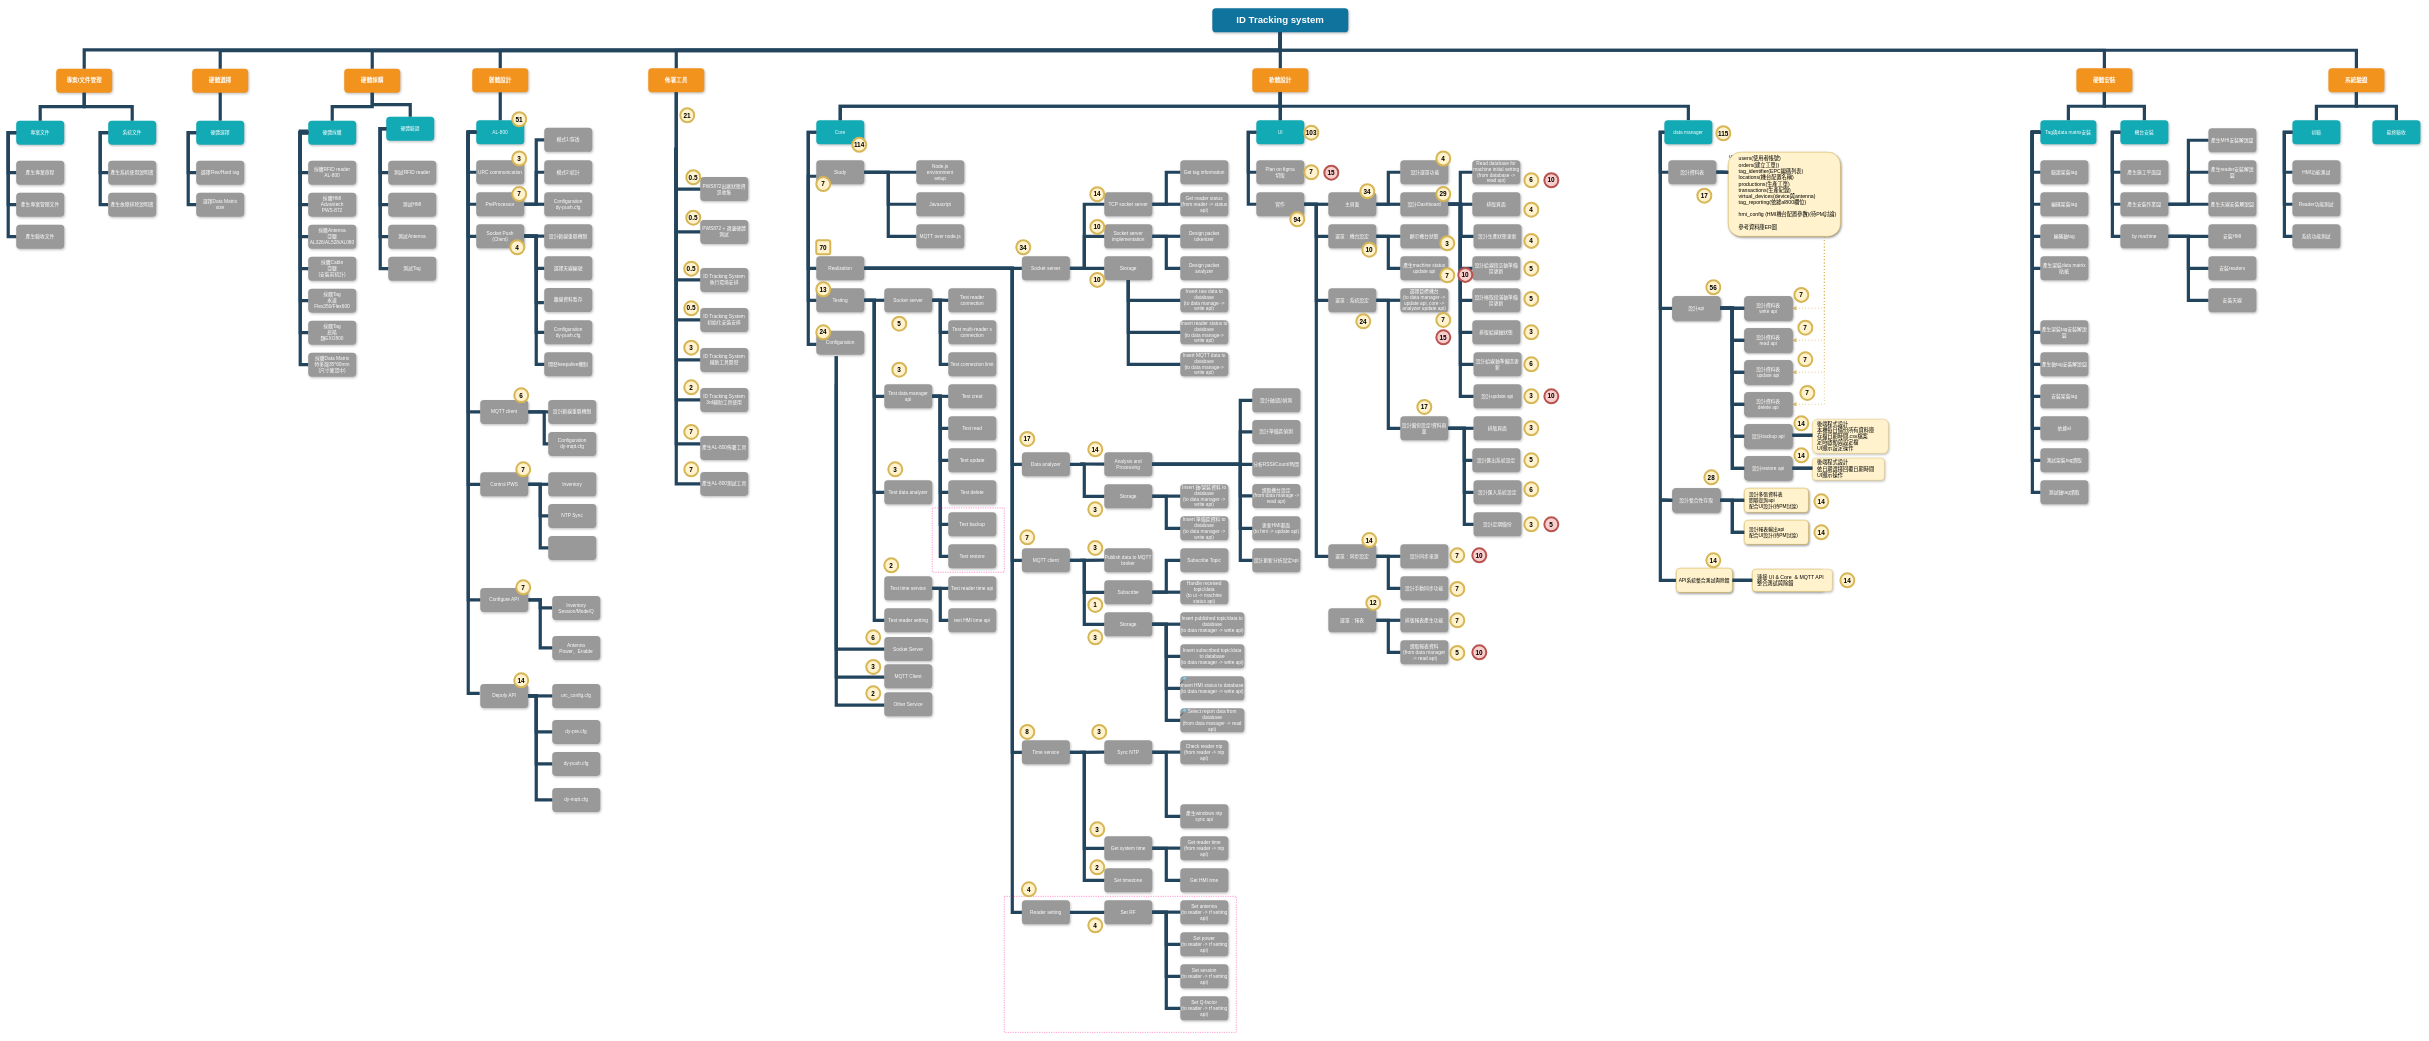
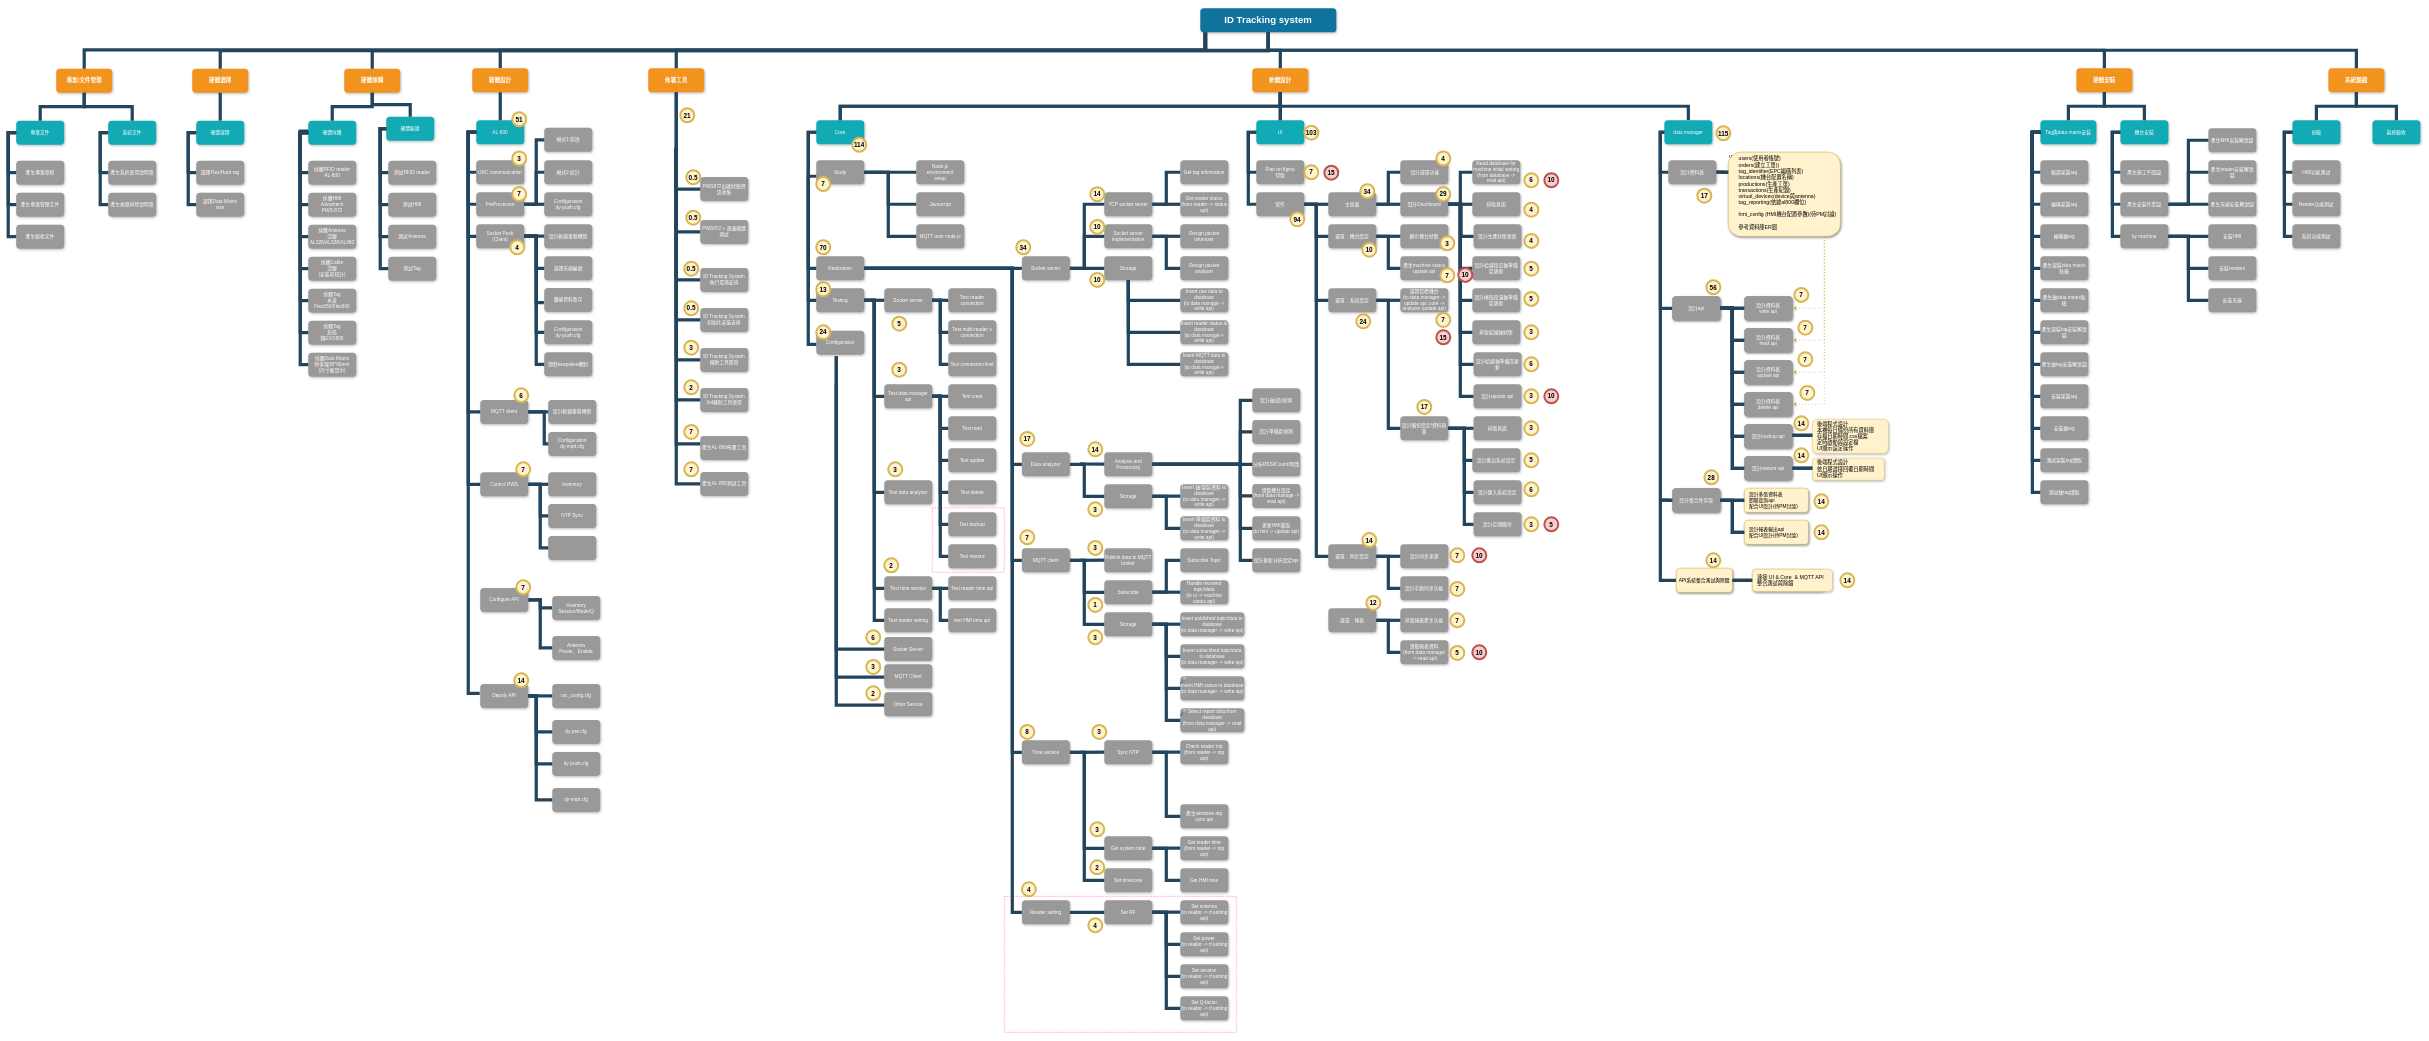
(1280, 20) -> (1268, 20)
(823, 247) -> (823, 247)
none -> (2037, 300)
none -> (2064, 300)
(2064, 428) -> (2064, 428)
none -> (880, 588)
(475, 600) -> none
